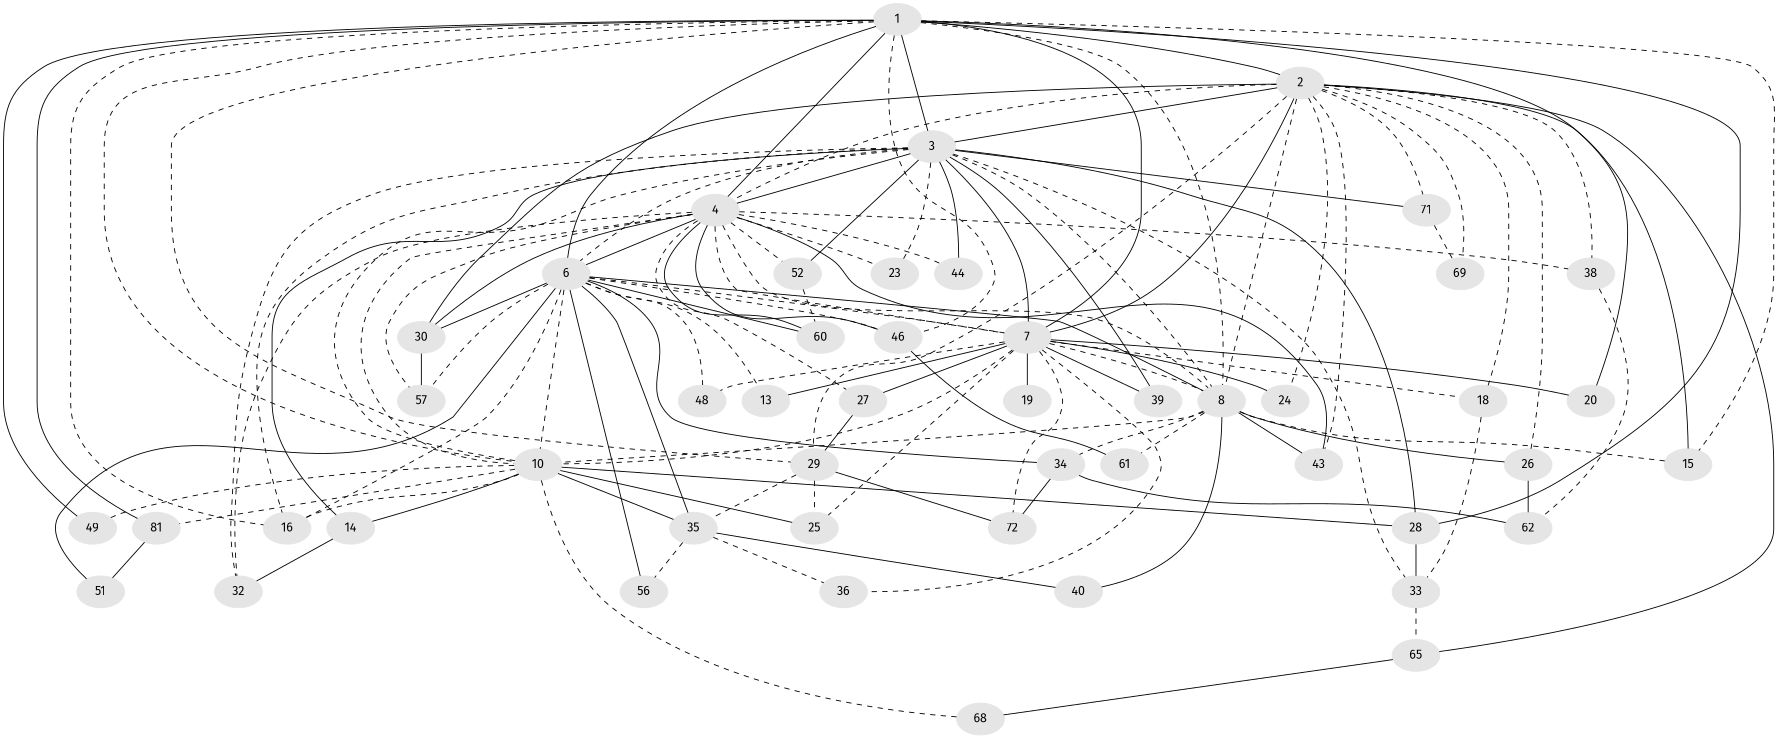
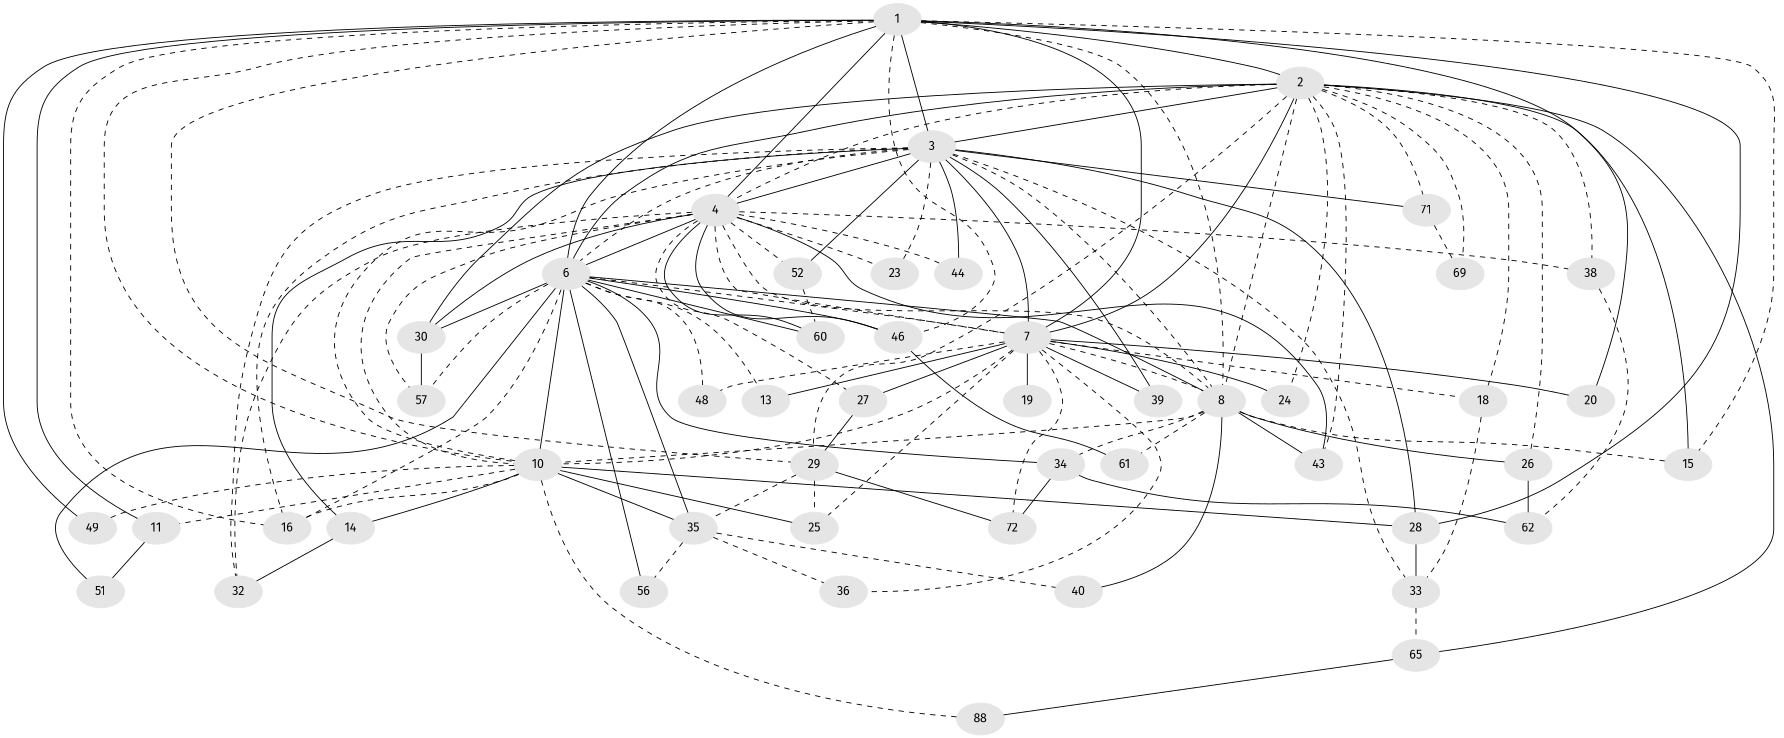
none -> (902, 114)
(763, 305) -> (763, 305)
(552, 369) -> (552, 369)
(156, 528) -> (156, 528)
(886, 561) -> (886, 561)
(980, 719) -> (980, 719)
